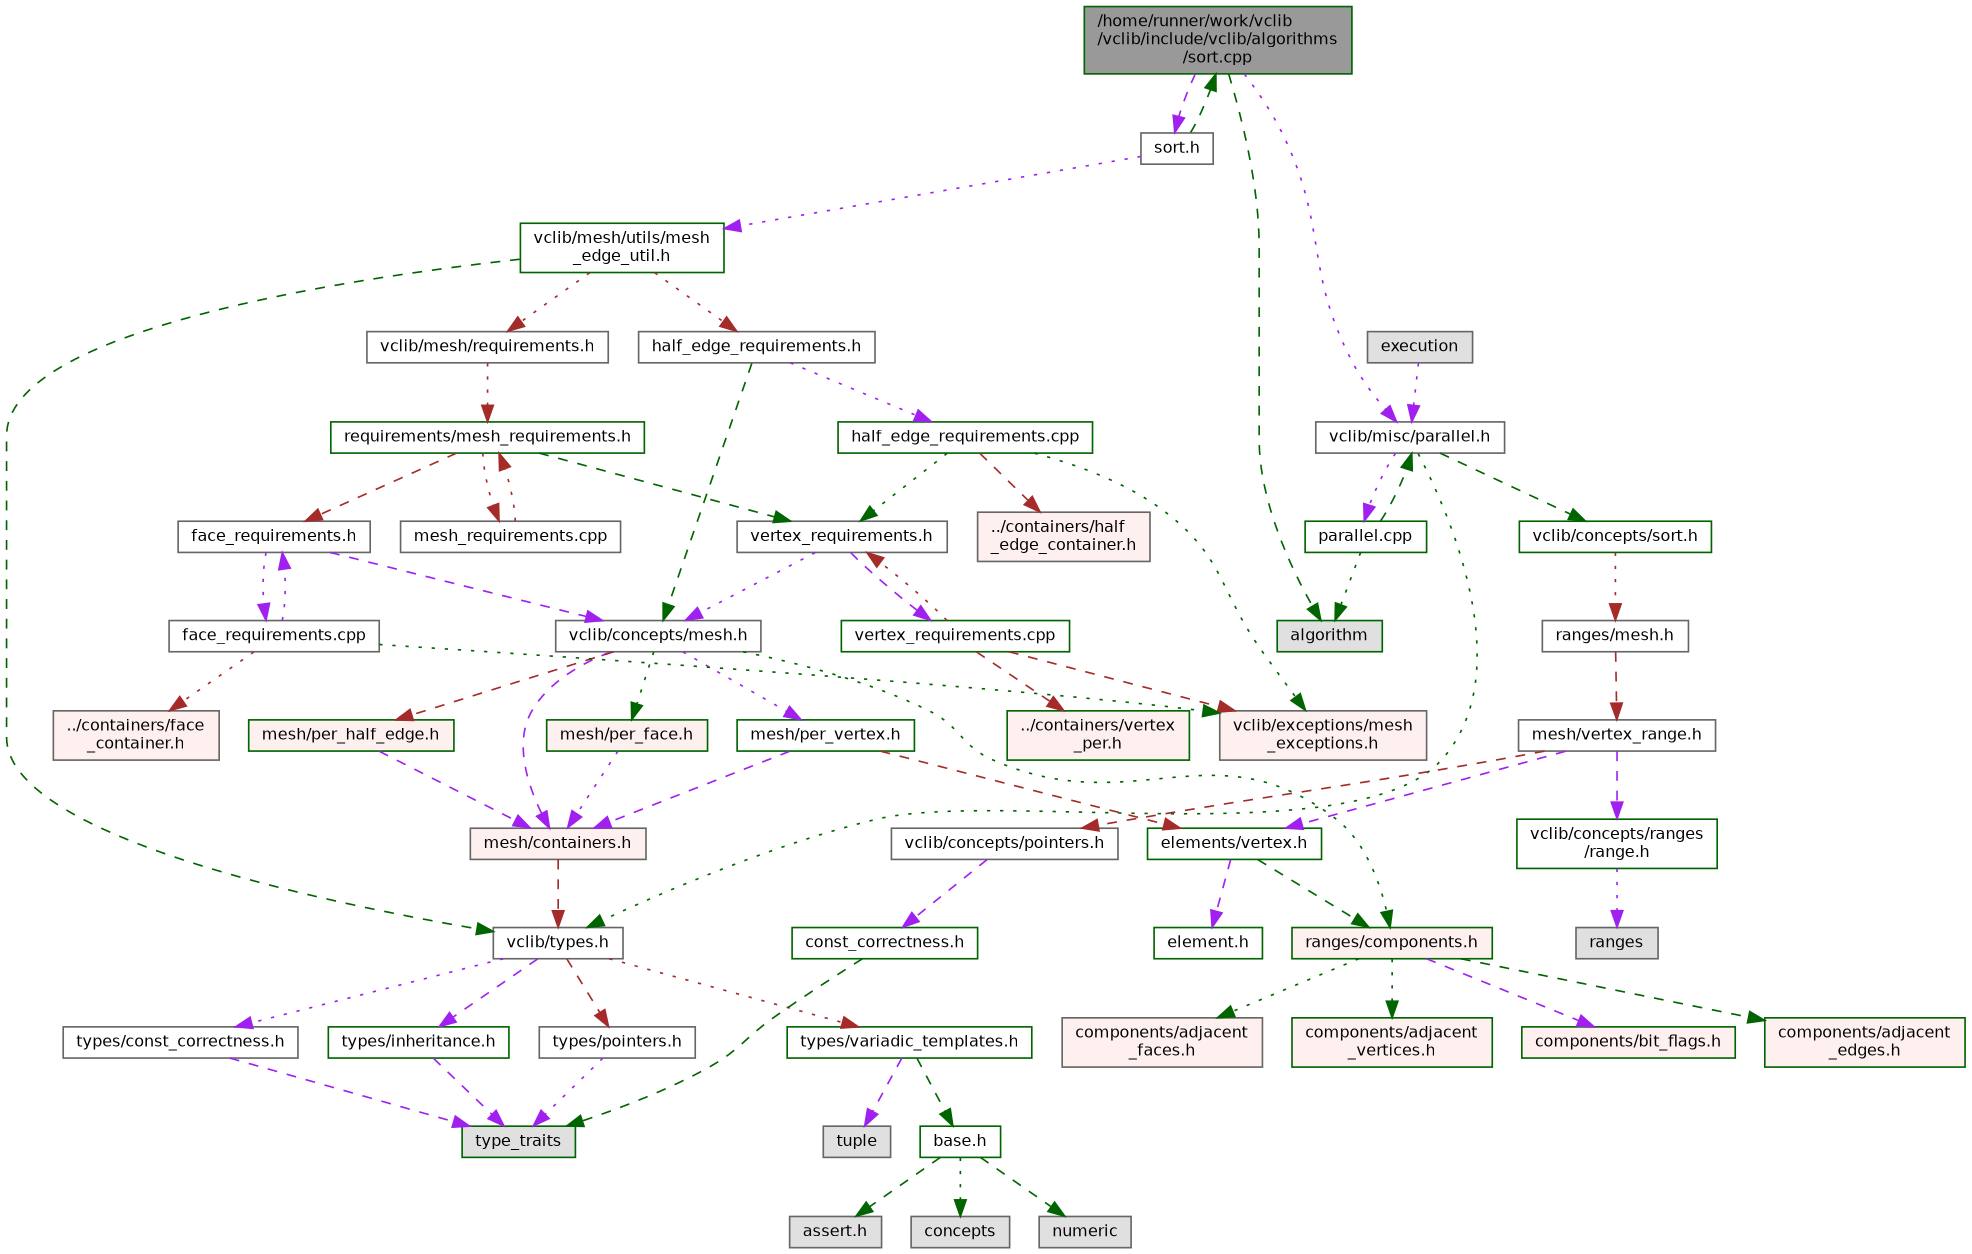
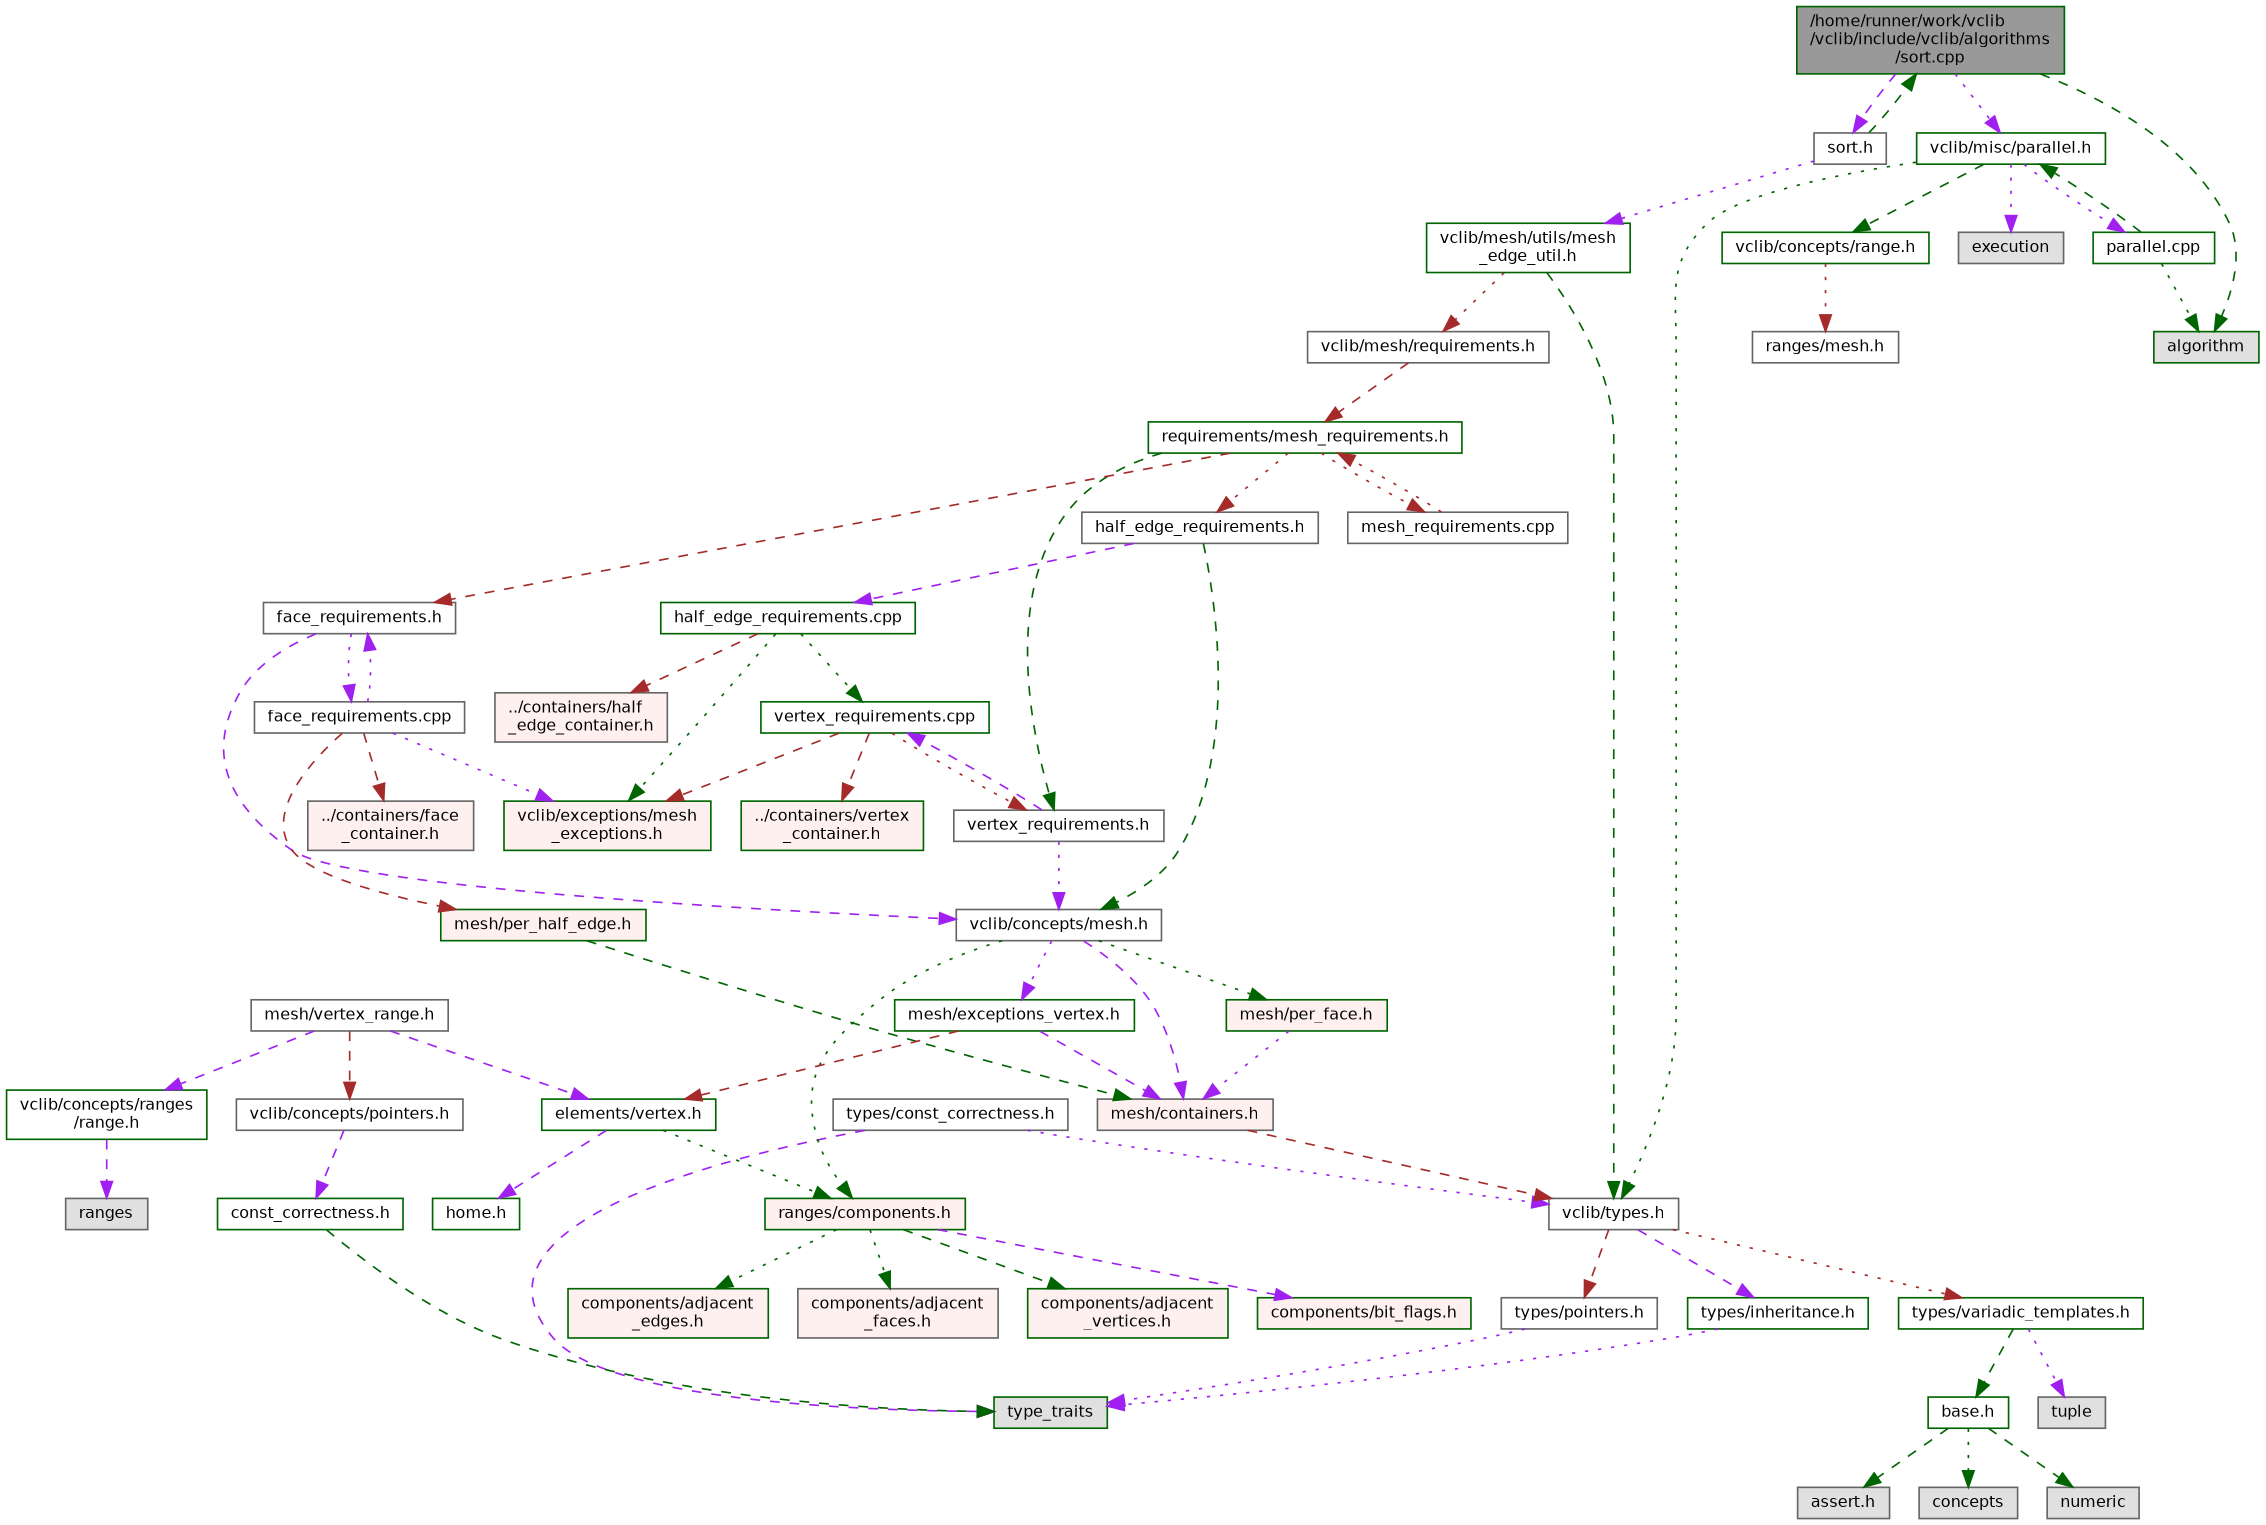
(689, 297) -> (1259, 477)
(488, 384) -> (1374, 387)
(1416, 384) -> (2011, 190)
(853, 389) -> (1002, 571)
(1410, 438) -> (2011, 149)
(910, 482) -> (826, 661)
(1615, 537) -> (1826, 248)
(792, 673) -> (465, 764)
(218, 677) -> (371, 759)
(1616, 677) -> none
(513, 683) -> (284, 825)
(826, 735) -> (1015, 1015)
(1098, 735) -> (832, 826)
(1323, 735) -> (607, 826)
(447, 786) -> (836, 1018)
(1306, 889) -> (755, 1167)
(1617, 890) -> (107, 1160)
(1208, 943) -> (476, 1214)
(1392, 980) -> (976, 1256)
(1605, 988) -> (784, 1255)
(378, 991) -> (1279, 1168)
(887, 1085) -> (2042, 1356)
(463, 1086) -> (1422, 1373)
